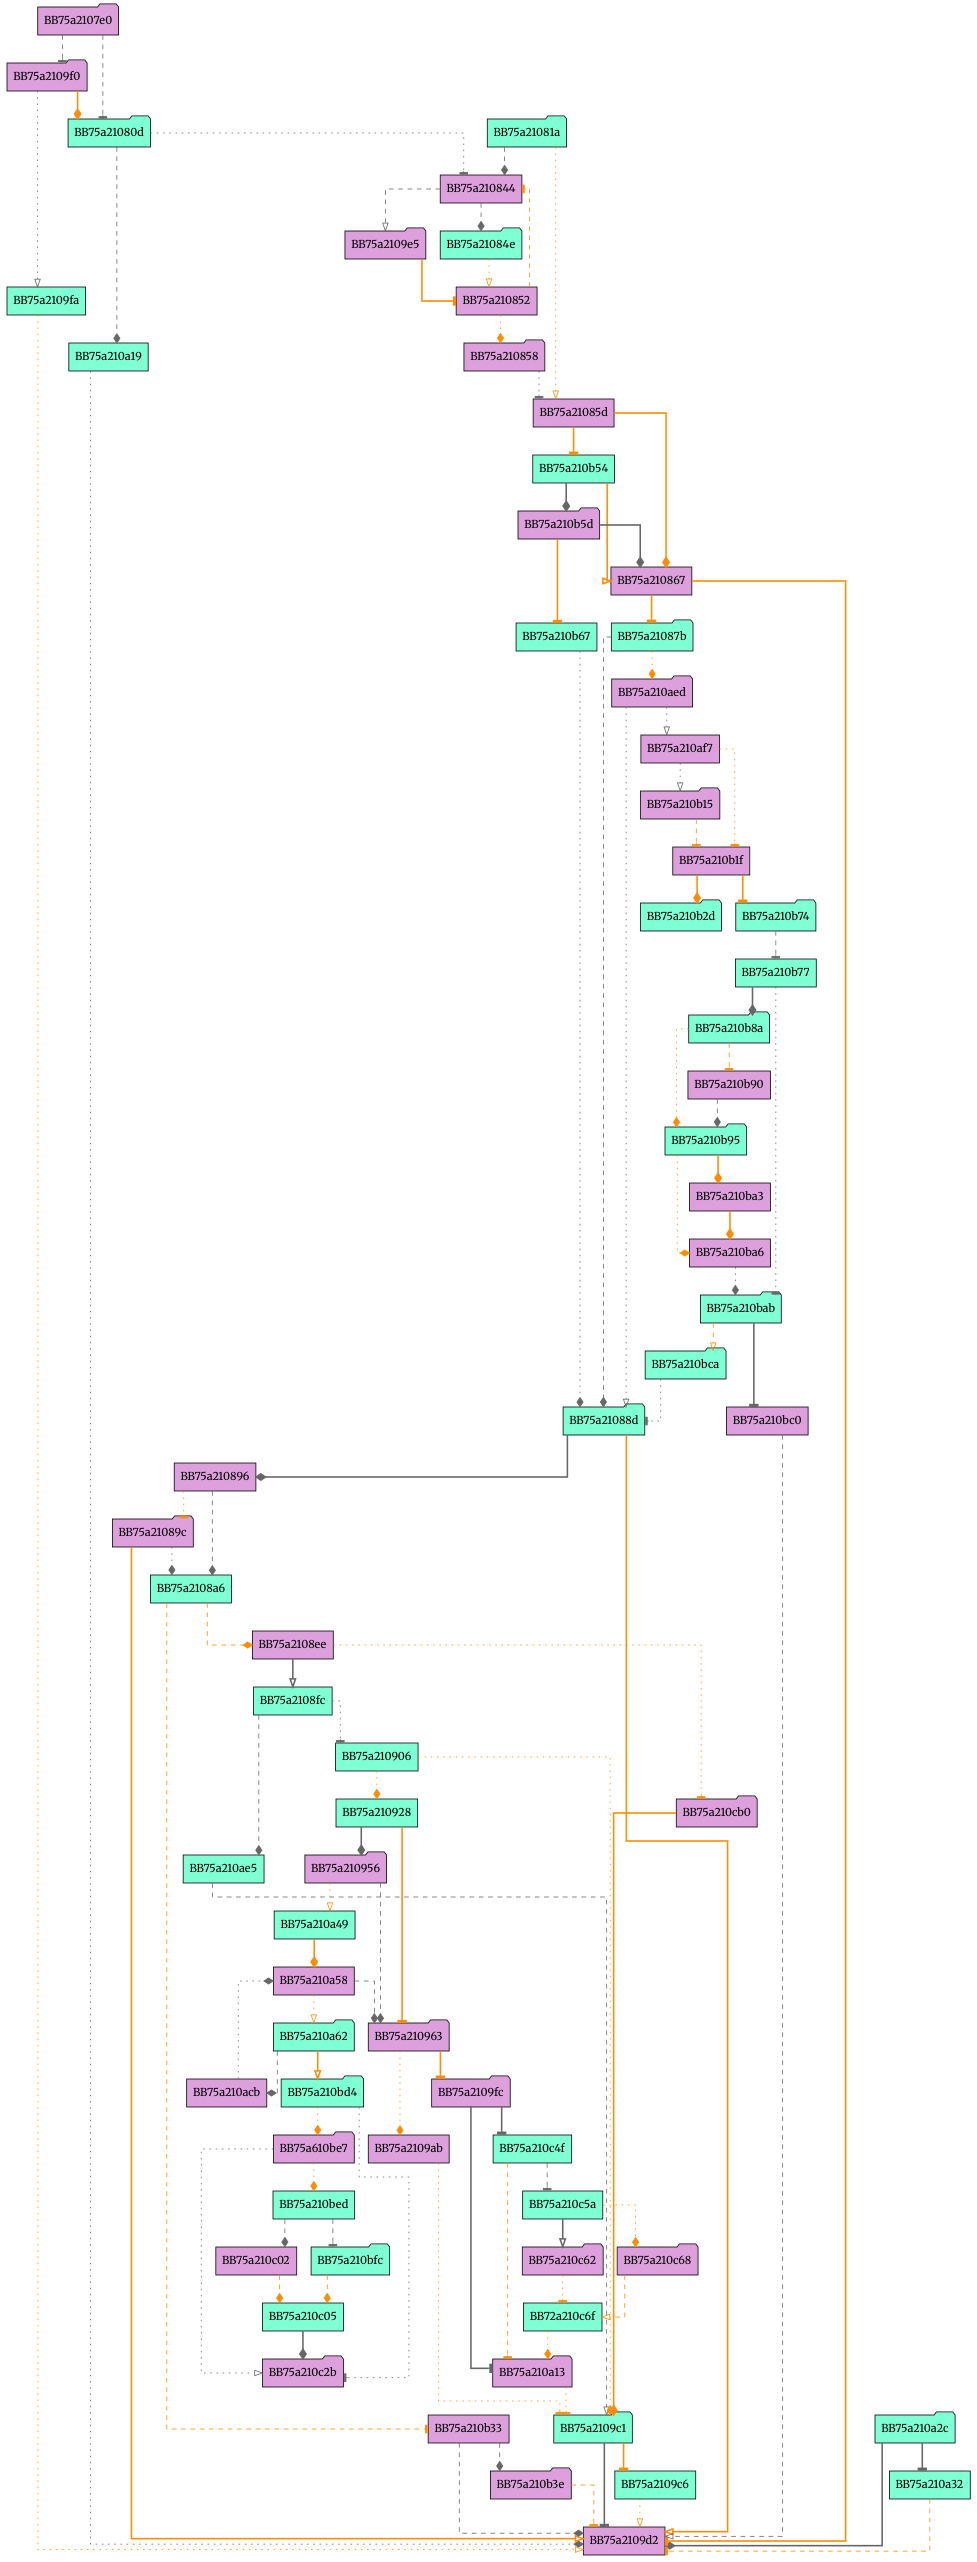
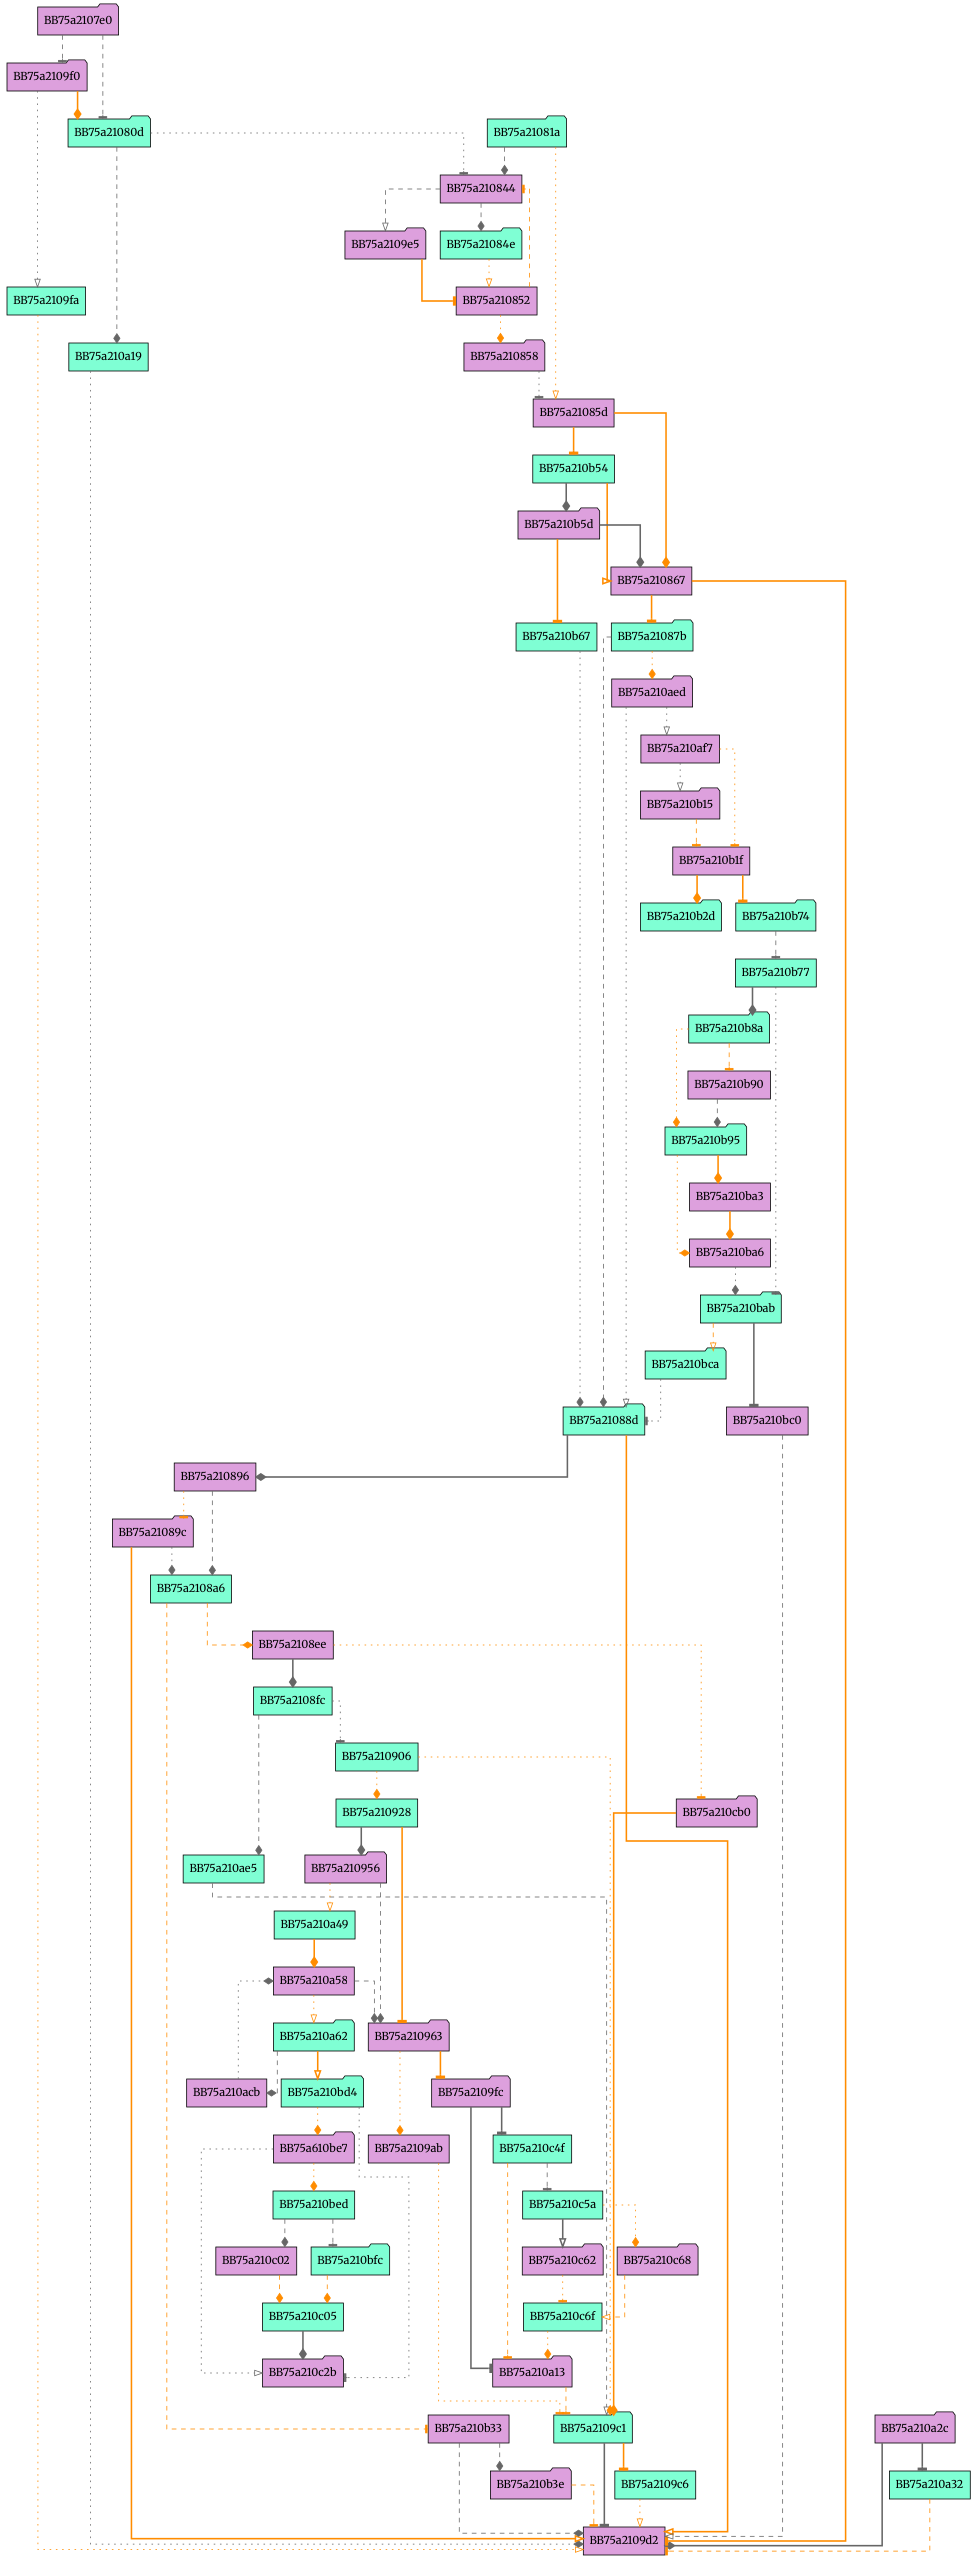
(293, 1669) -> (293, 1669)
(563, 2317) -> (563, 2317)
(566, 2399) -> (566, 2399)
(915, 2429) -> (915, 2429)
